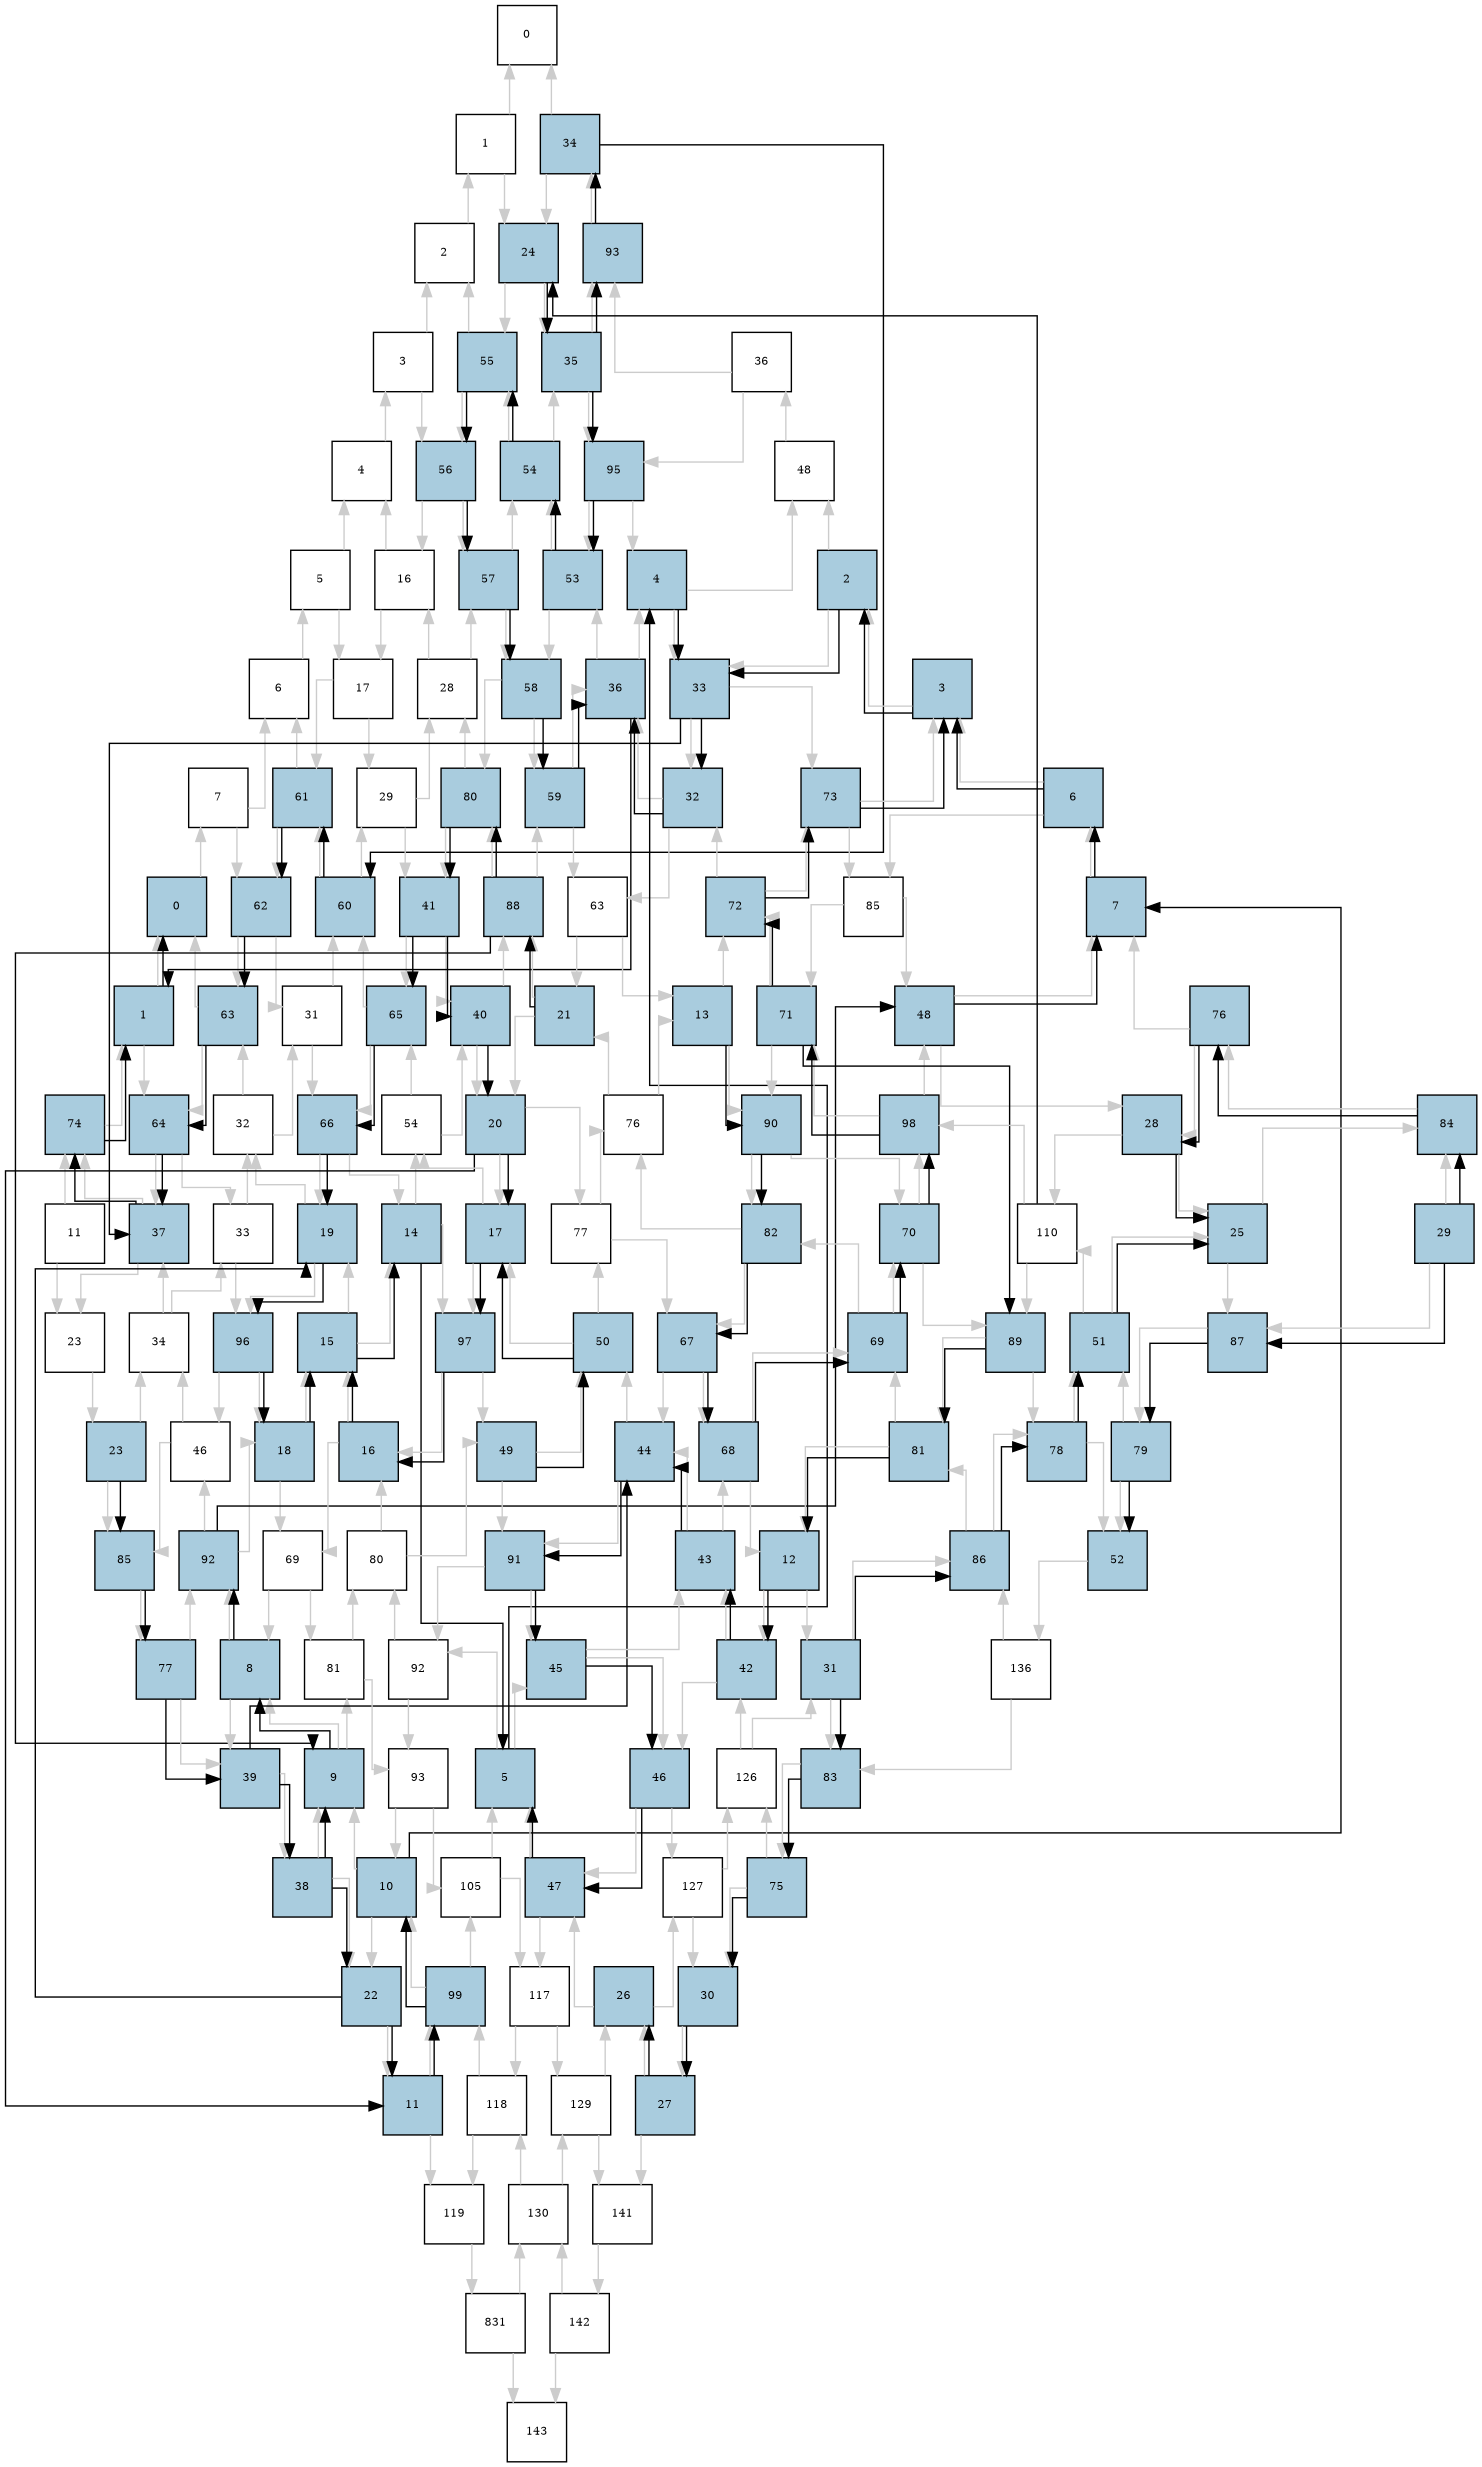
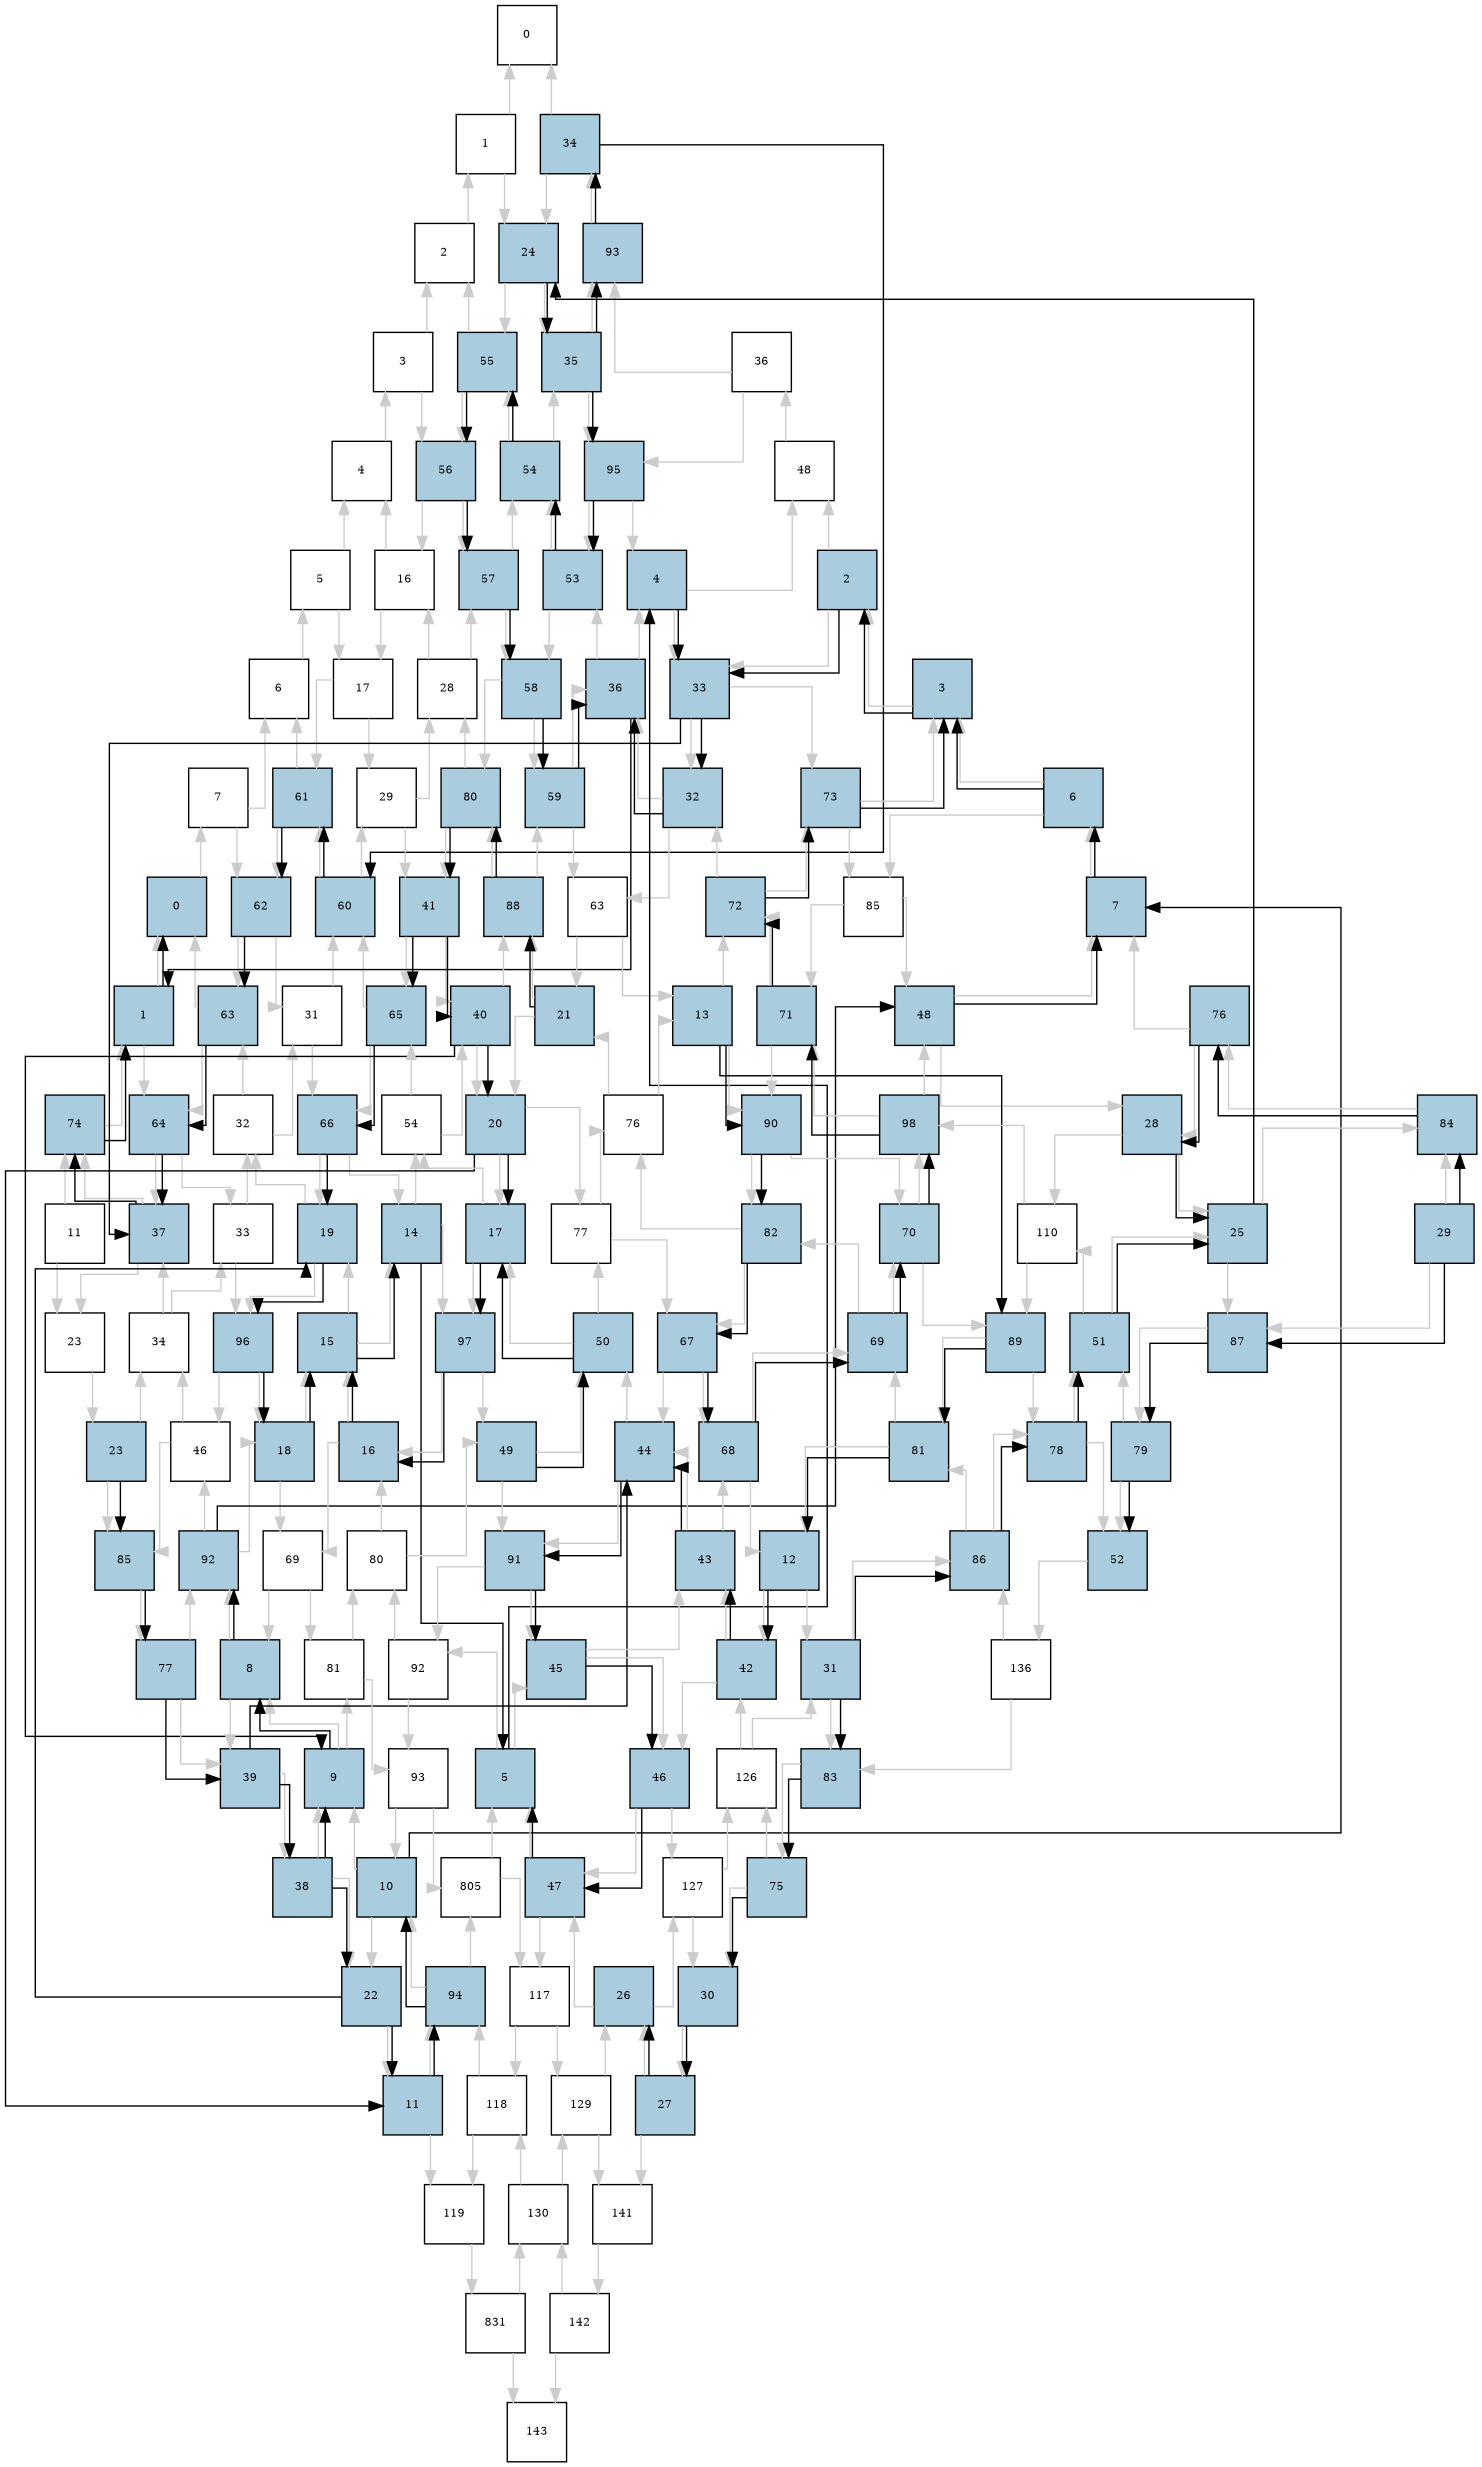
(1037, 508) -> (1254, 401)
(1010, 1069) -> (957, 1076)
(15, 1252) -> (25, 1325)
(471, 1887) -> (471, 1887)
(456, 1996) -> (456, 1996)
